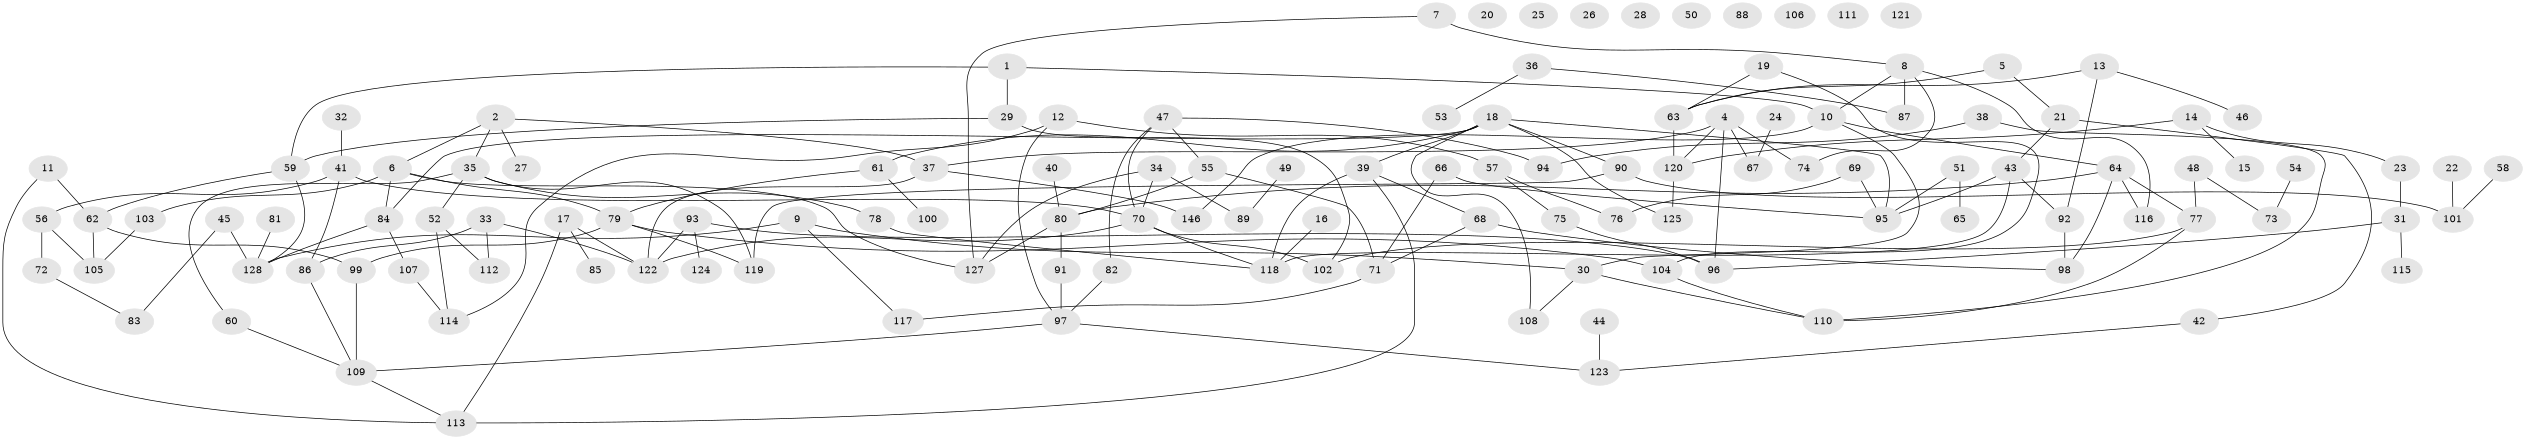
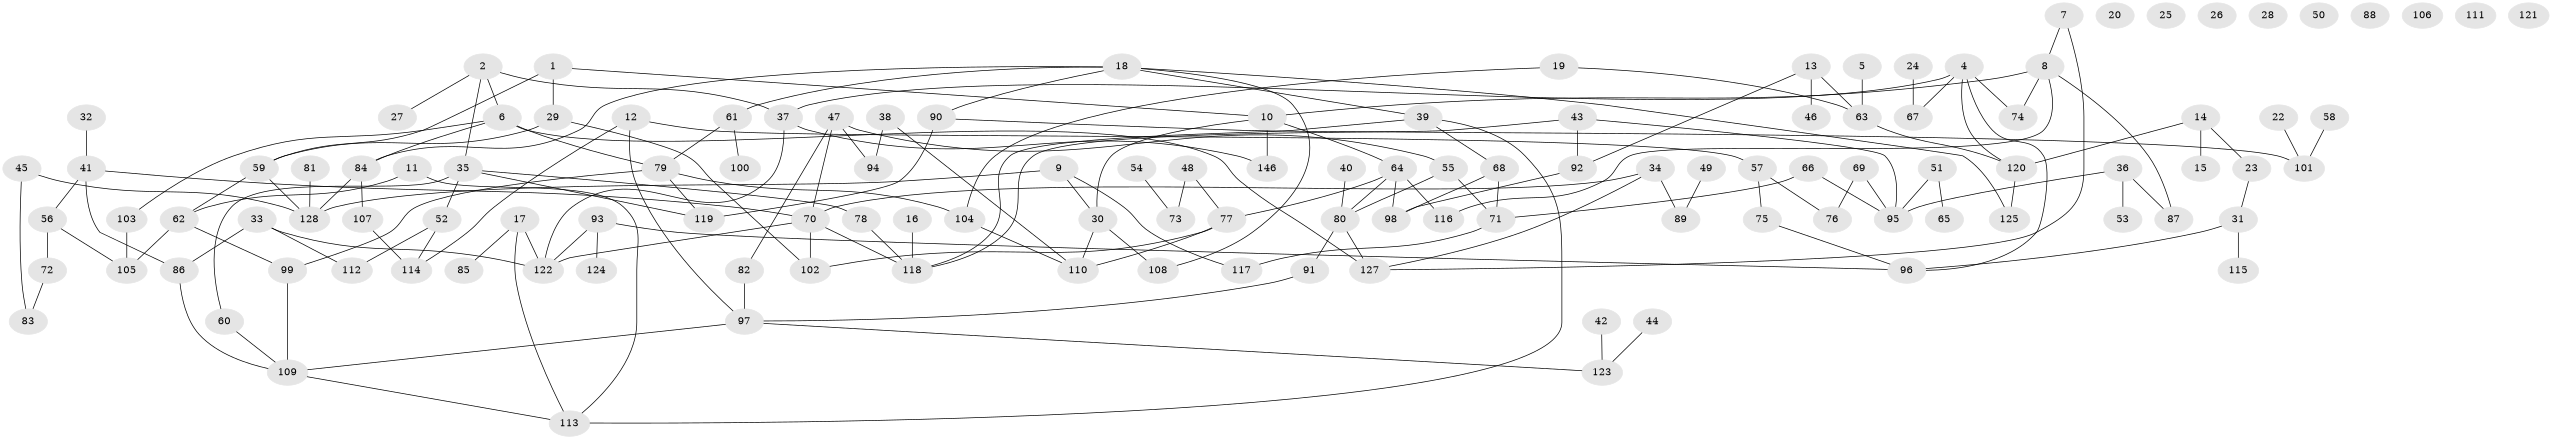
(2061, 118) -> none
(1659, 132) -> (2005, 188)
